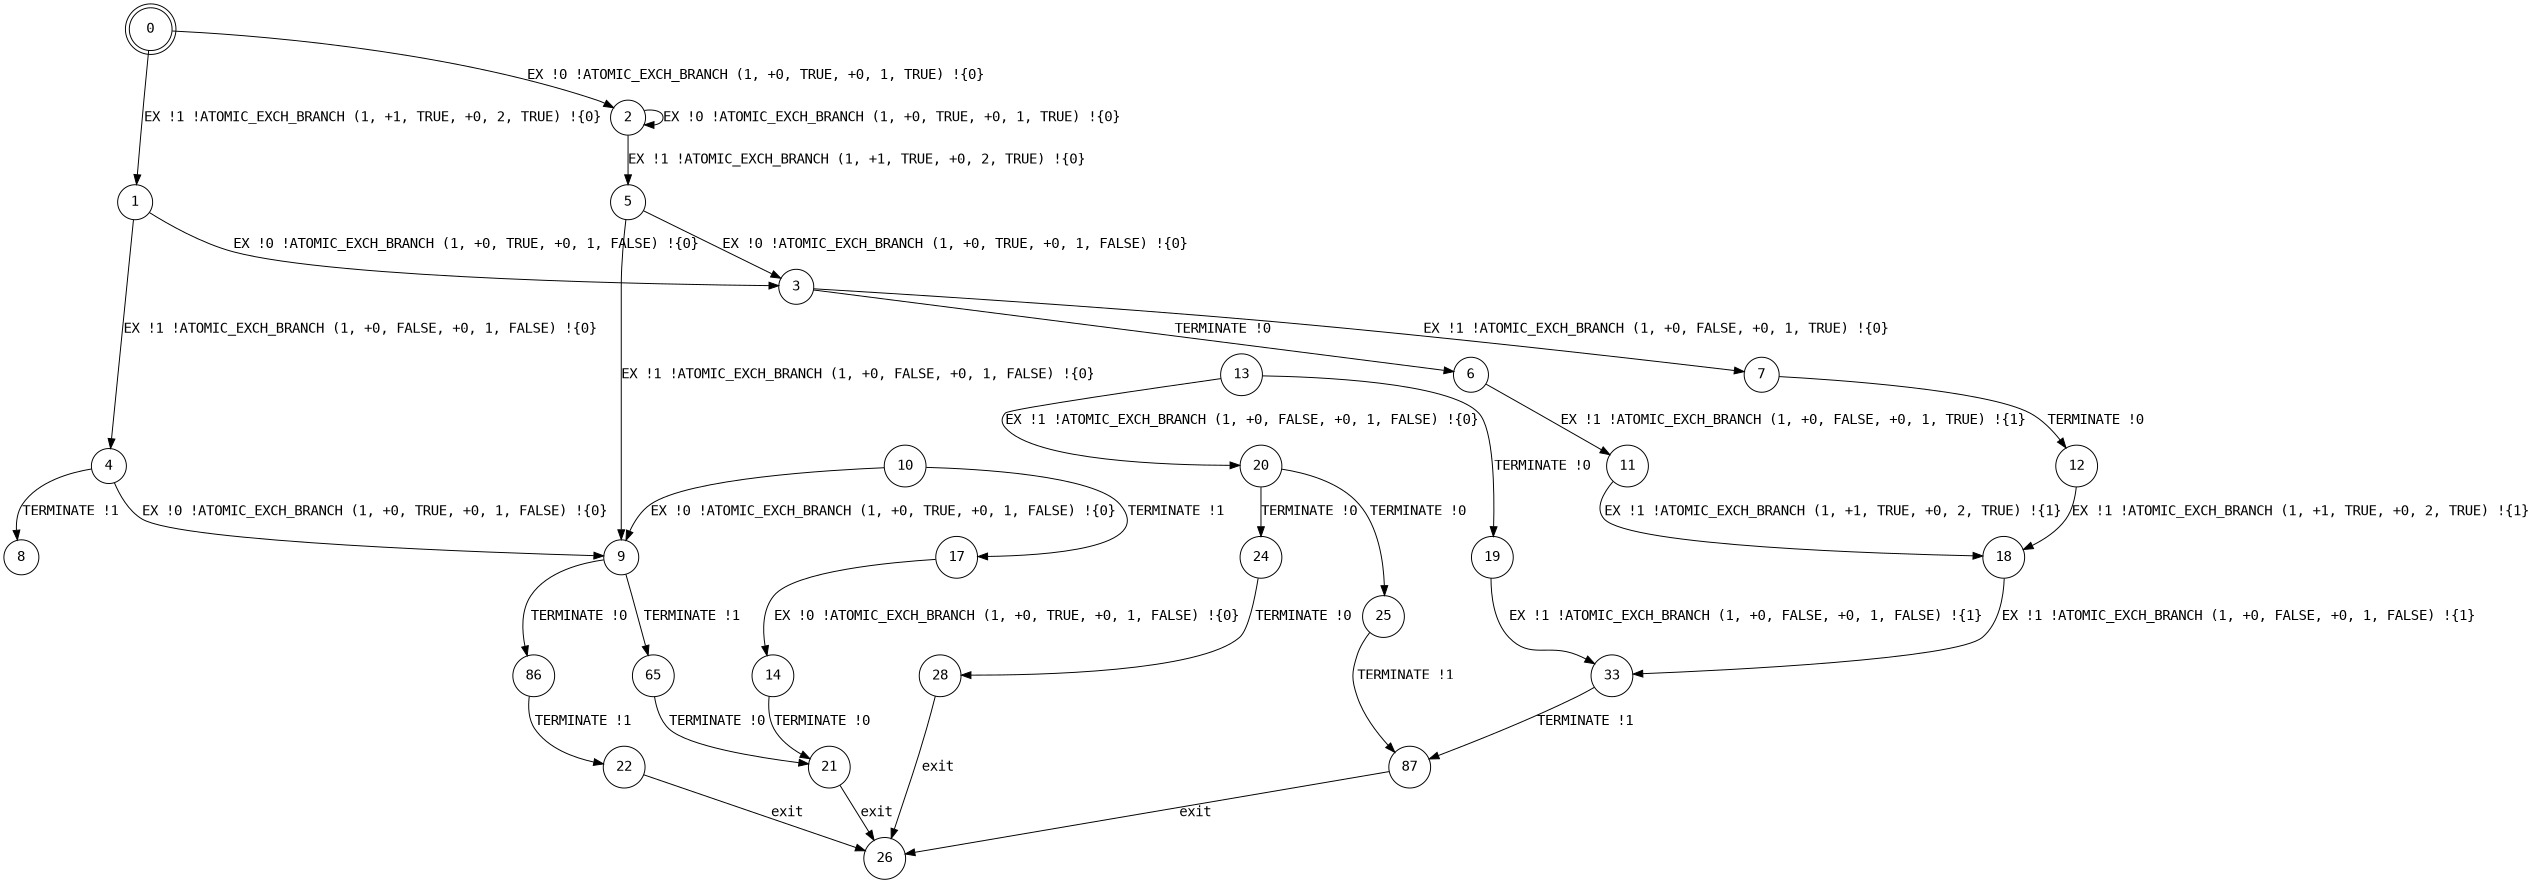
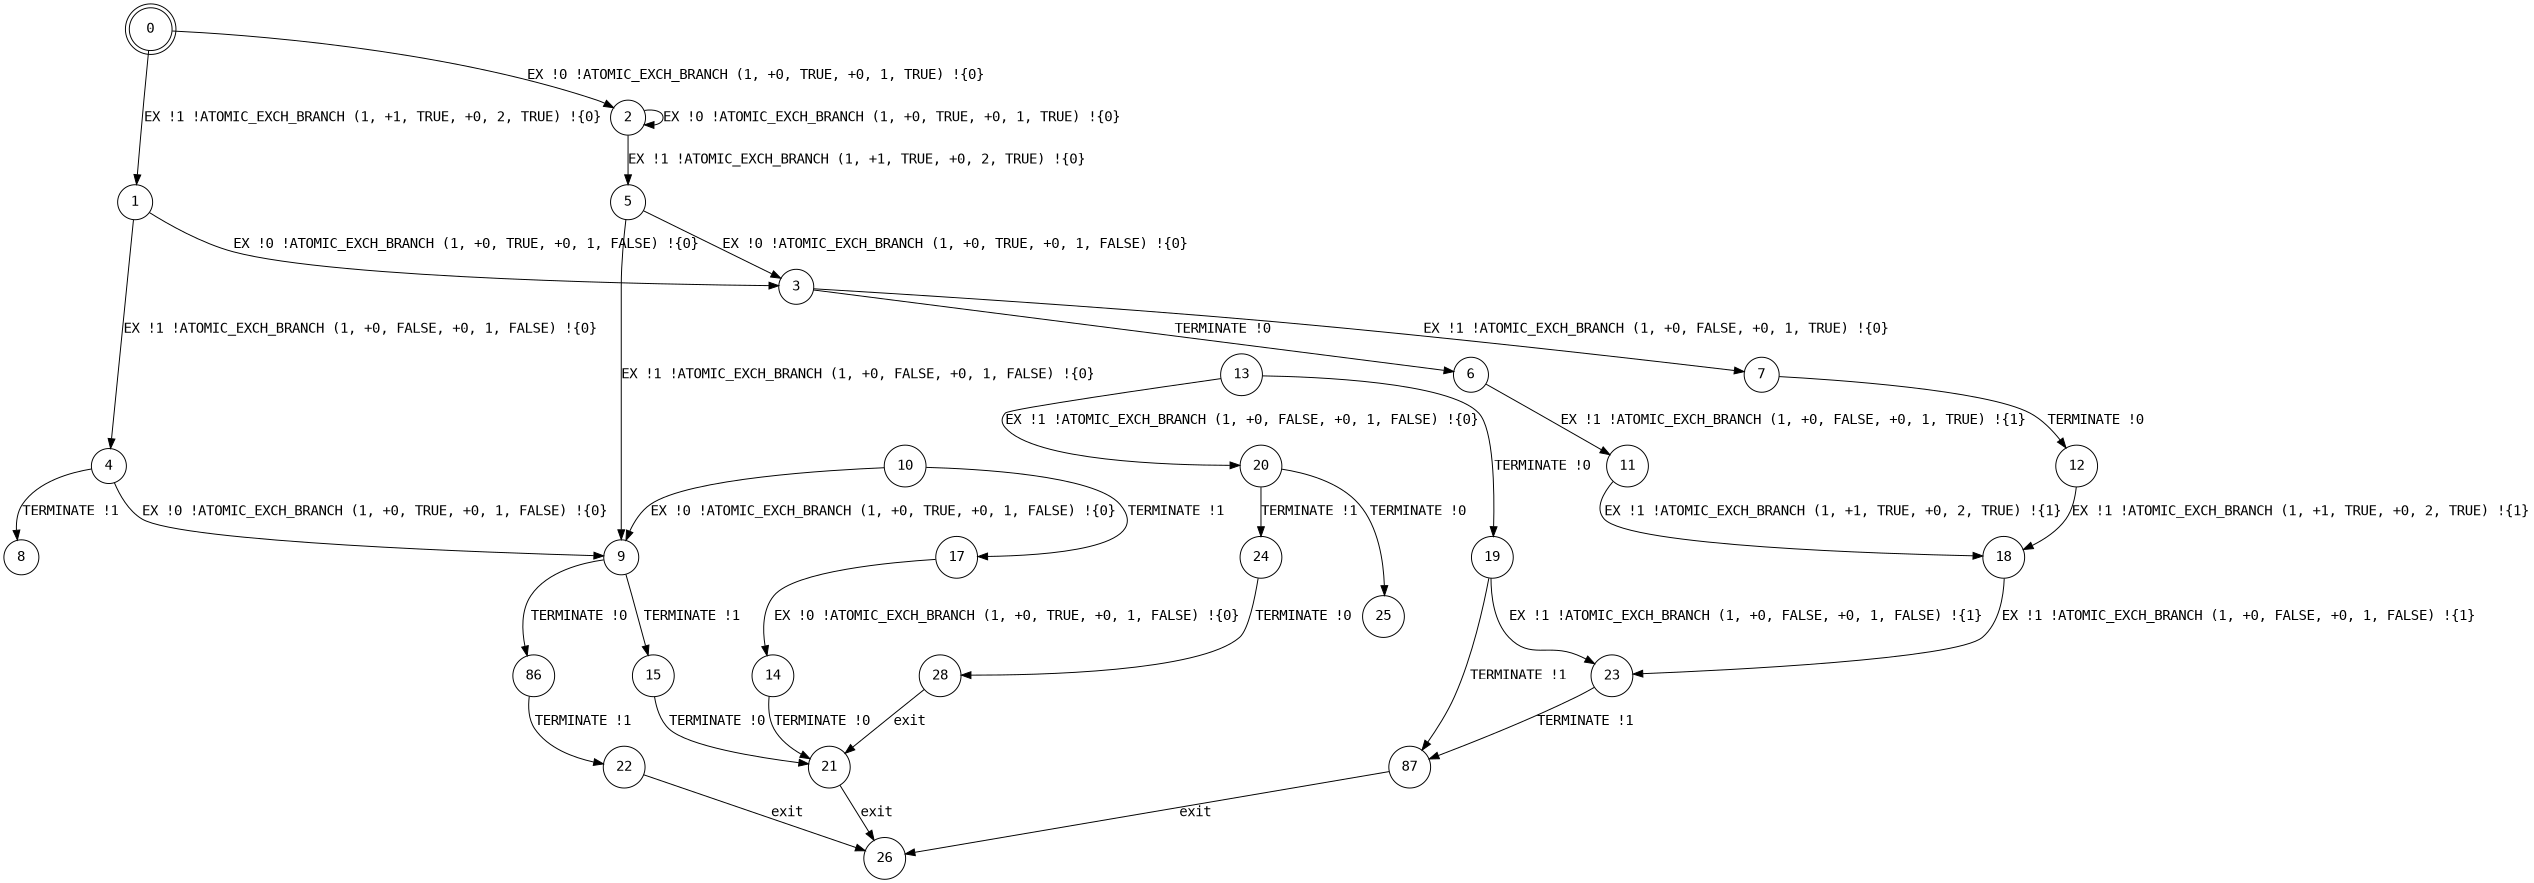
(1310, 512) -> (1310, 512)
(653, 676) -> (653, 676)
(1612, 676) -> (1612, 676)
(1356, 691) -> (1467, 664)
(916, 763) -> (889, 718)
